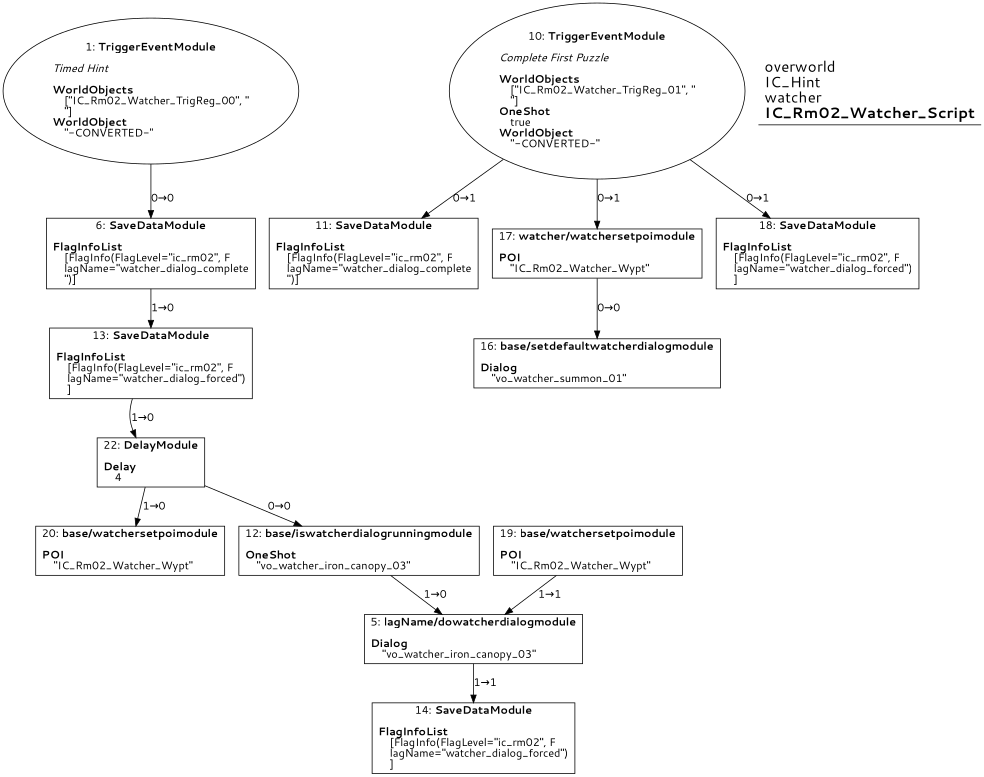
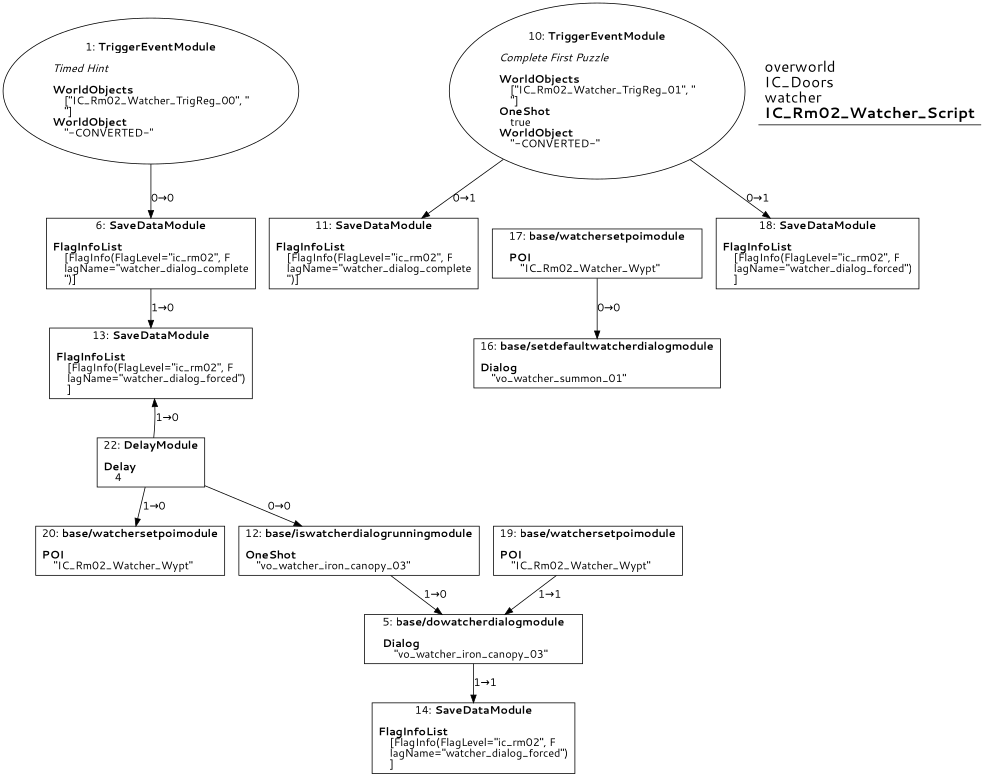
(793, 83) -> (800, 83)
(597, 200) -> none
(607, 237) -> (607, 237)
(130, 415) -> (155, 422)
(480, 622) -> (480, 622)
